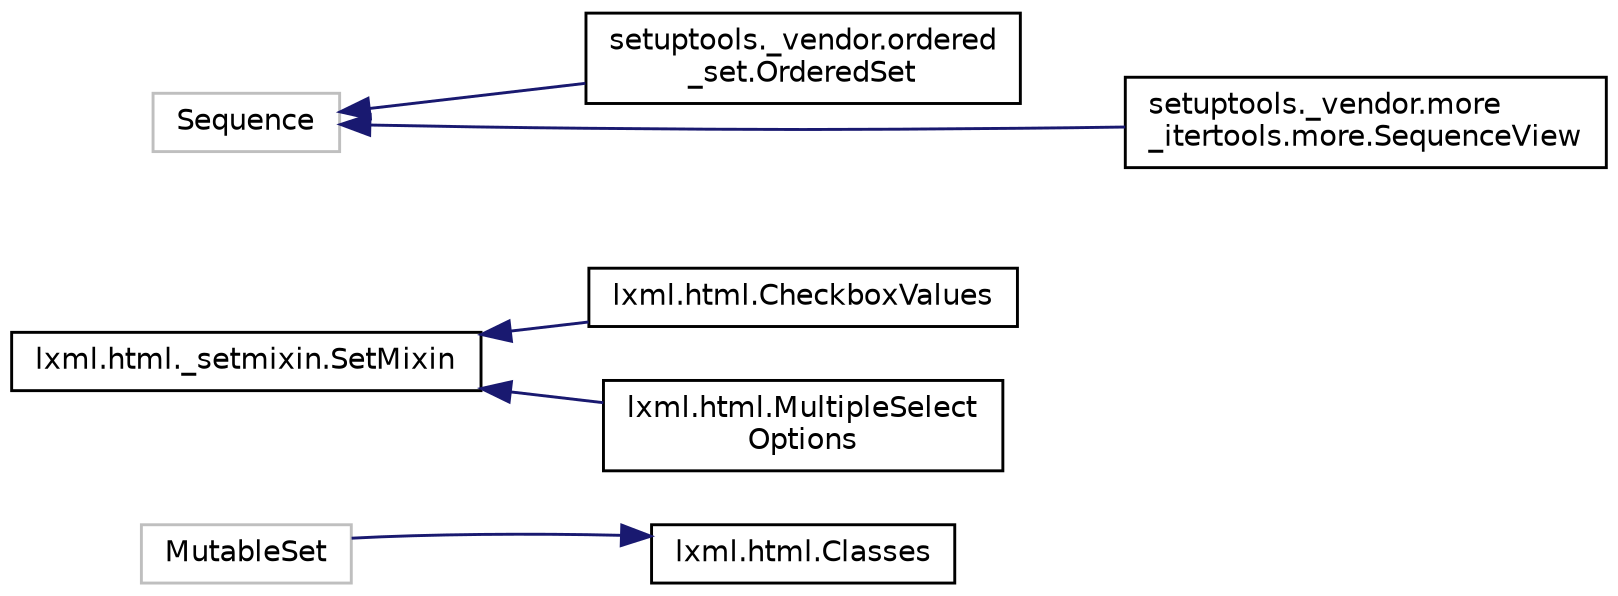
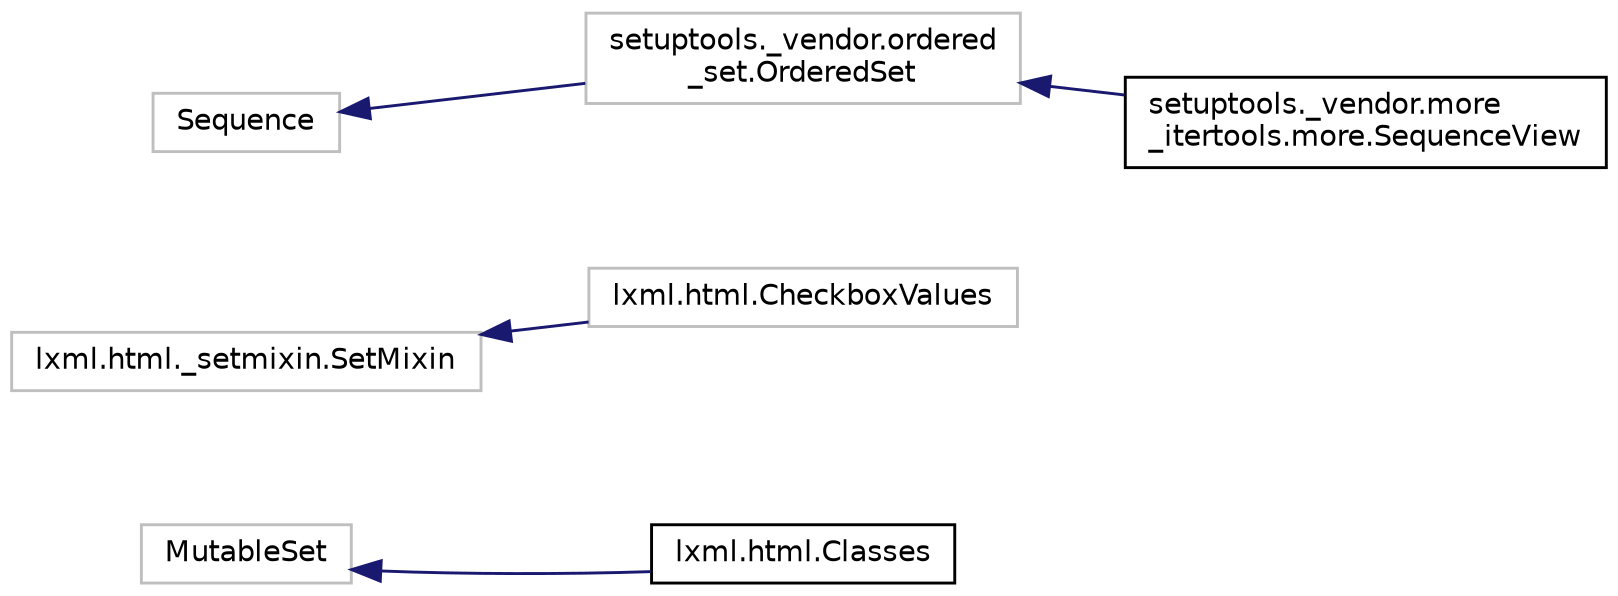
(803, 58) -> (803, 58)
(748, 129) -> (1087, 91)
(803, 297) -> (803, 297)
(246, 361) -> (246, 361)
(803, 426) -> none
(486, 534) -> (516, 574)
